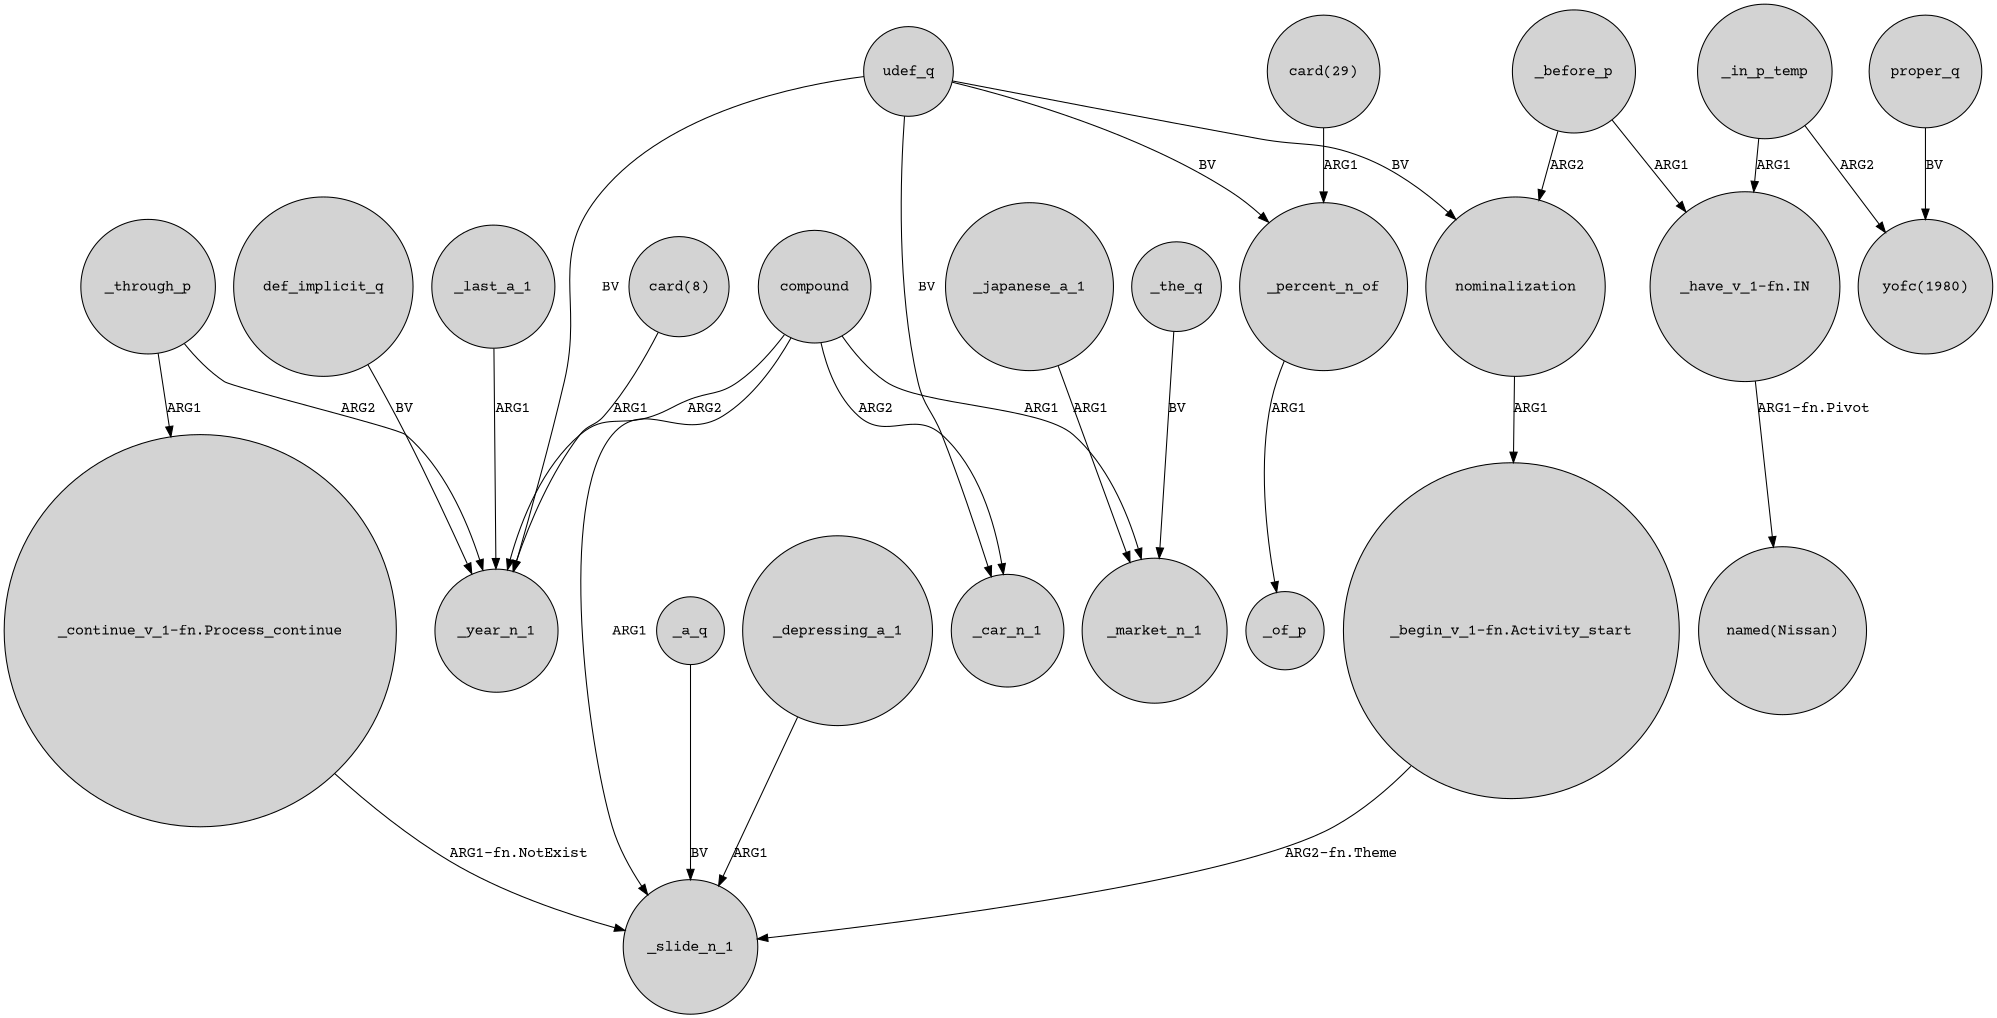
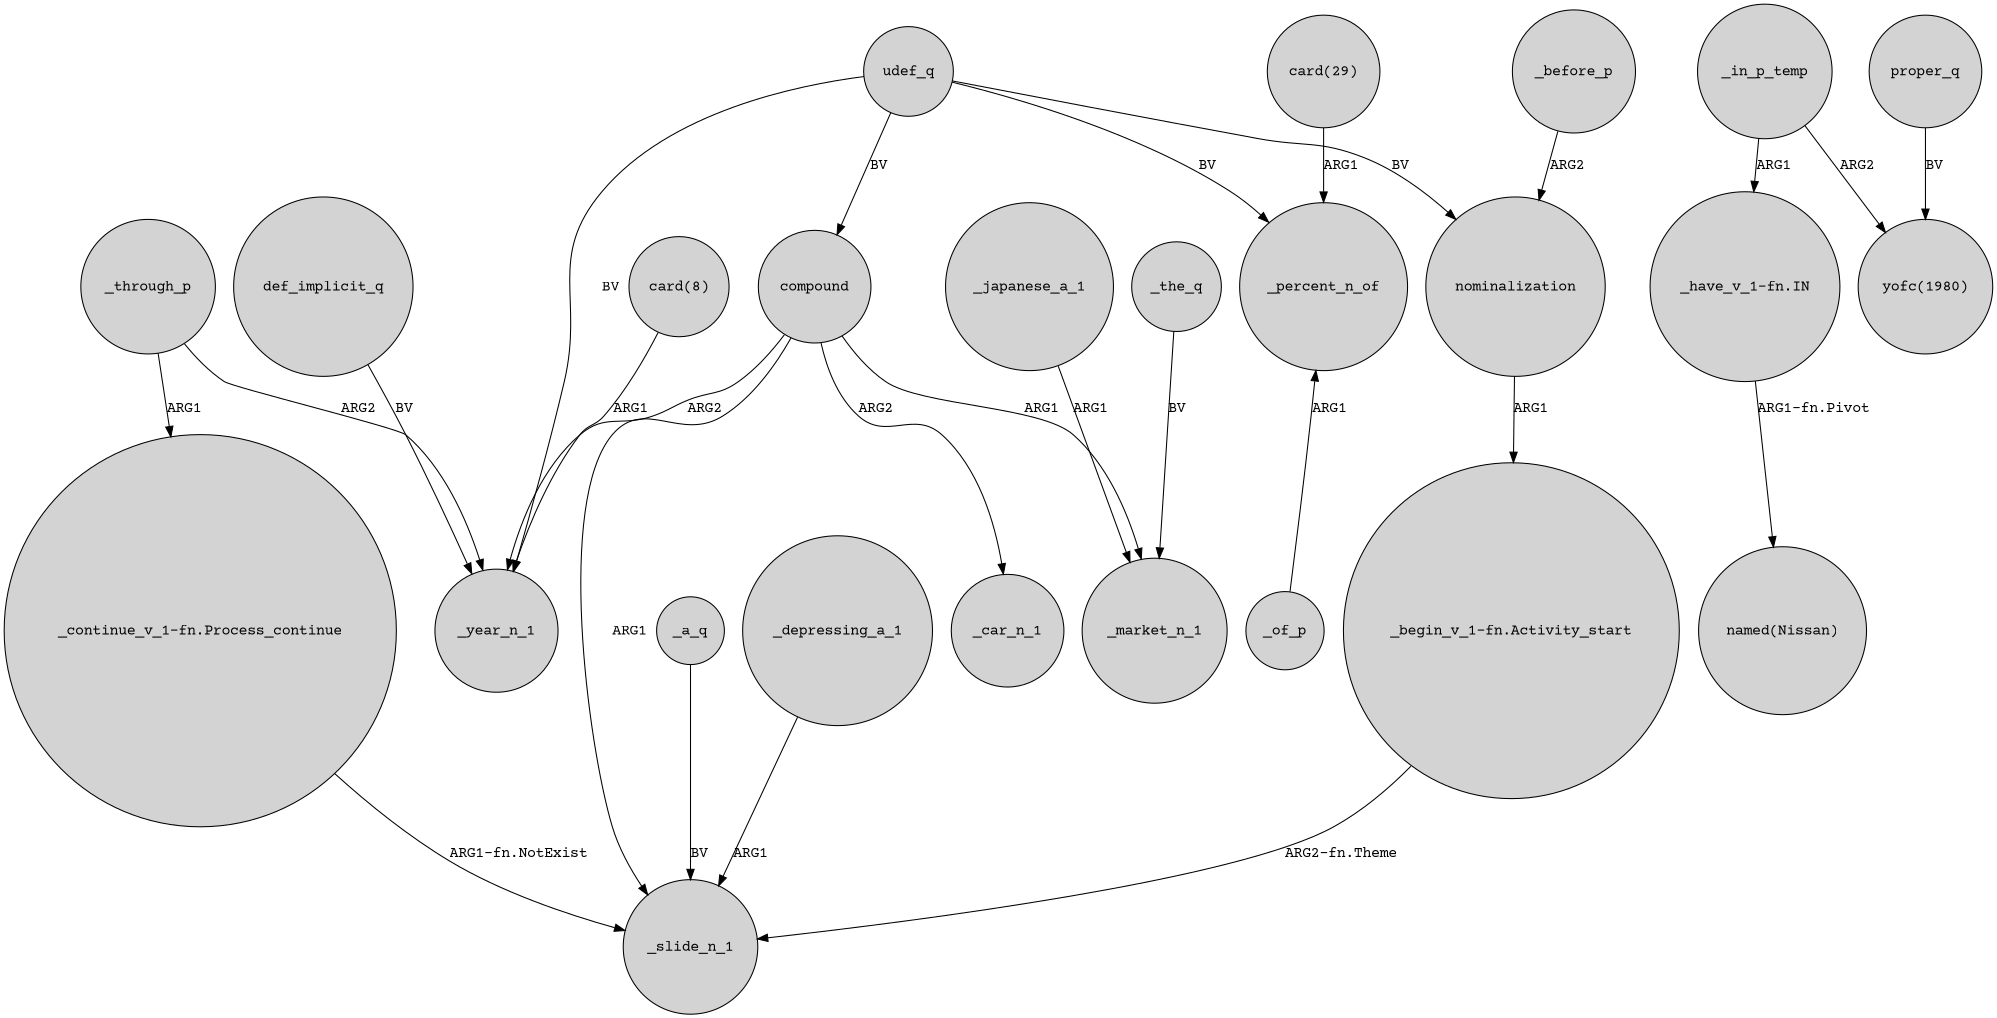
(1646, 162) -> none
(493, 287) -> none
(911, 348) -> (866, 169)
(1264, 470) -> (1303, 486)
